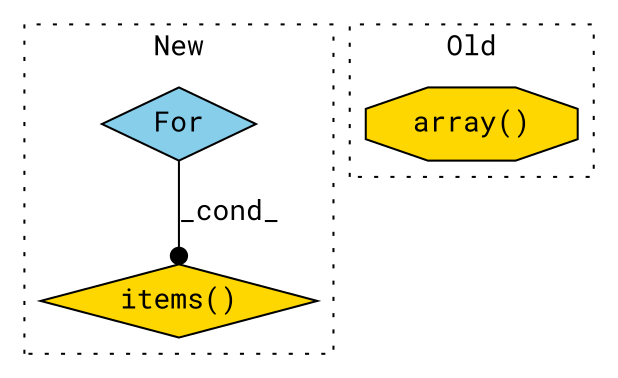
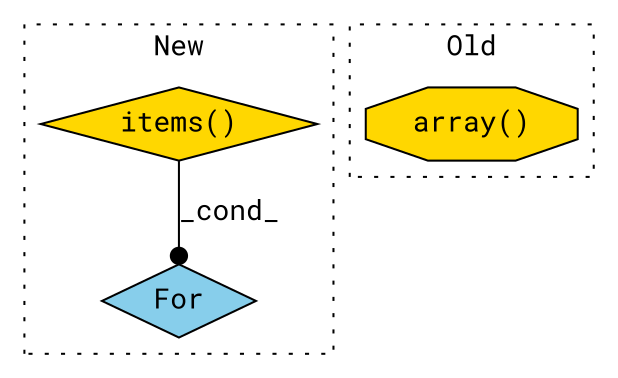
(179, 204) -> (179, 204)
